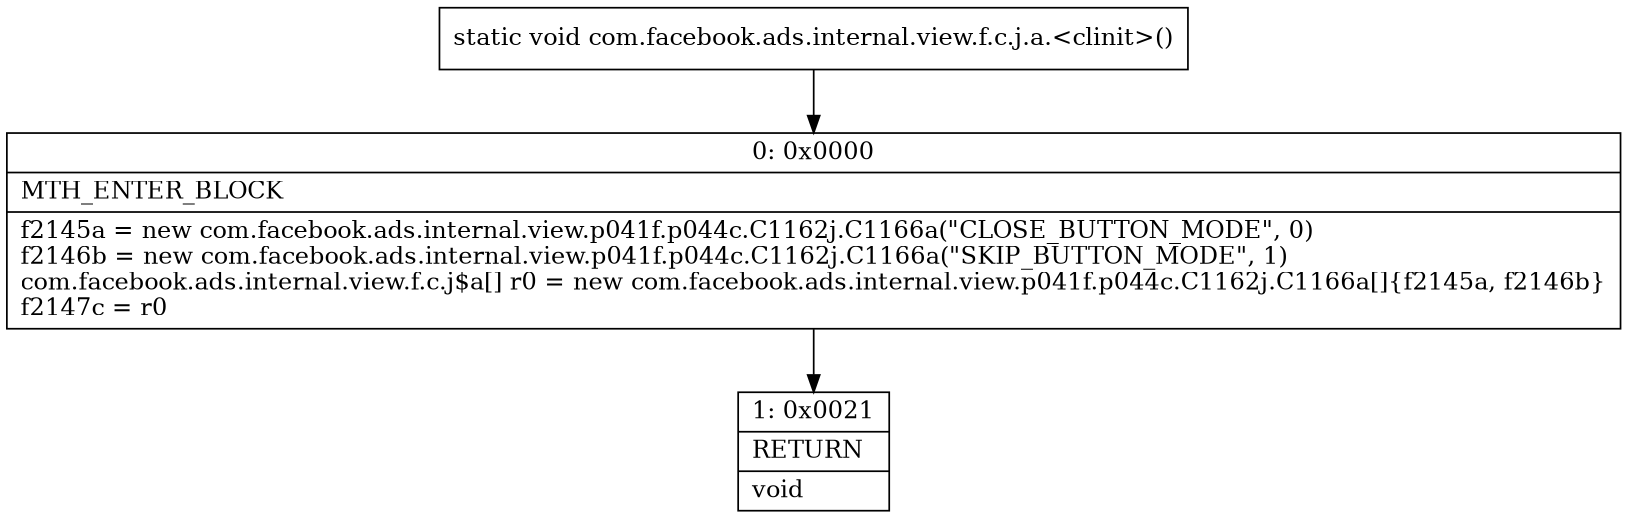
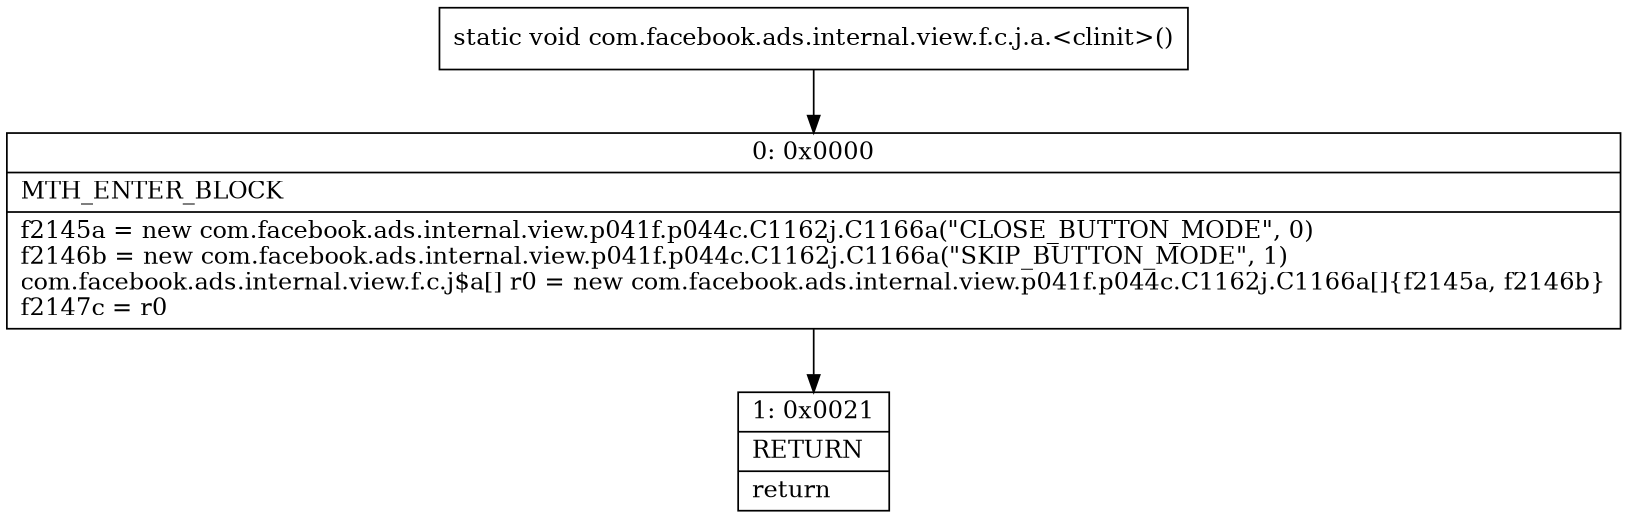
(779, 490) -> (791, 490)
